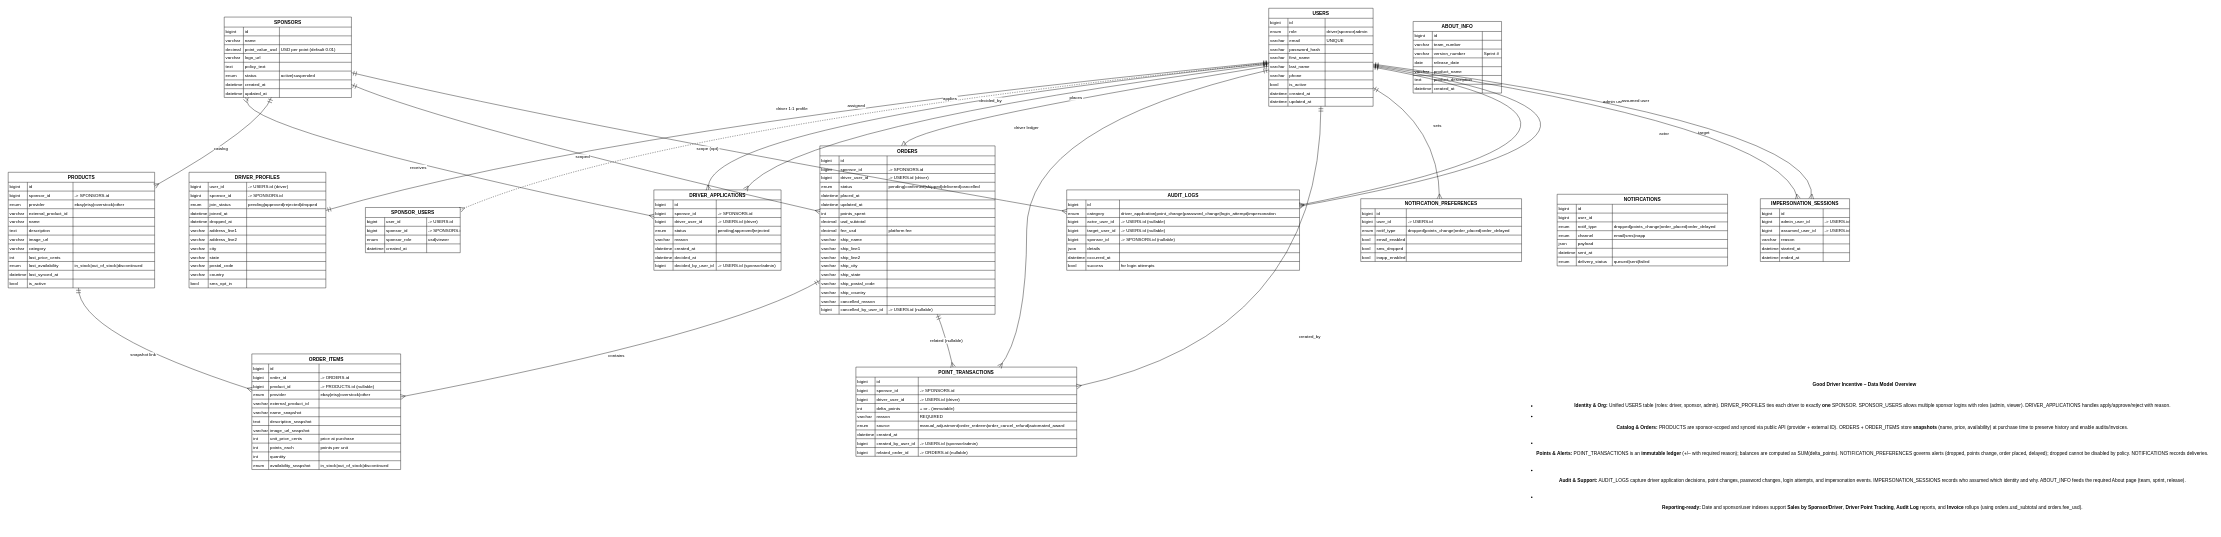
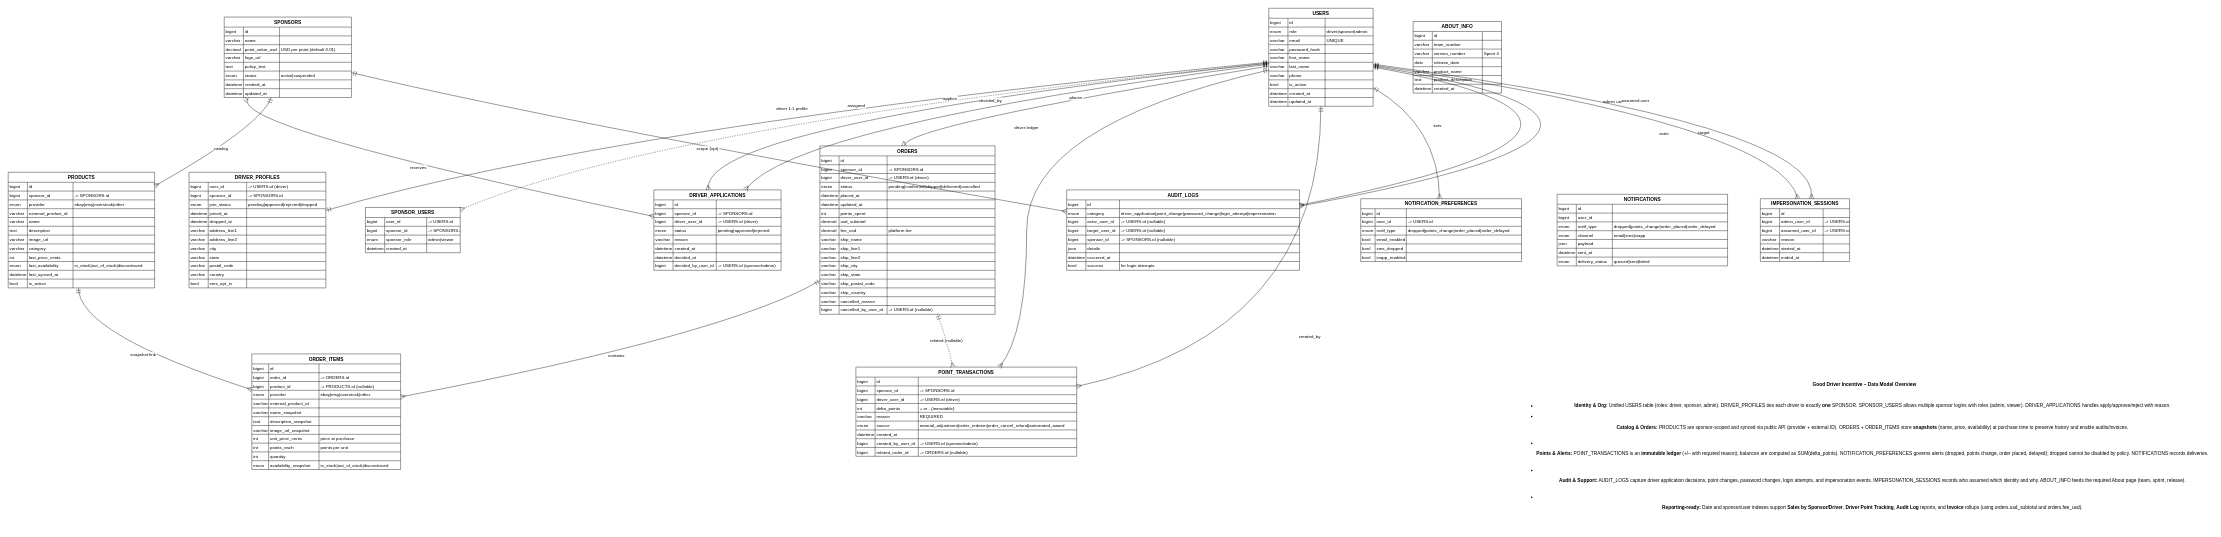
(537, 142) -> none
(439, 240) -> (441, 240)
(947, 343) -> (947, 343)
